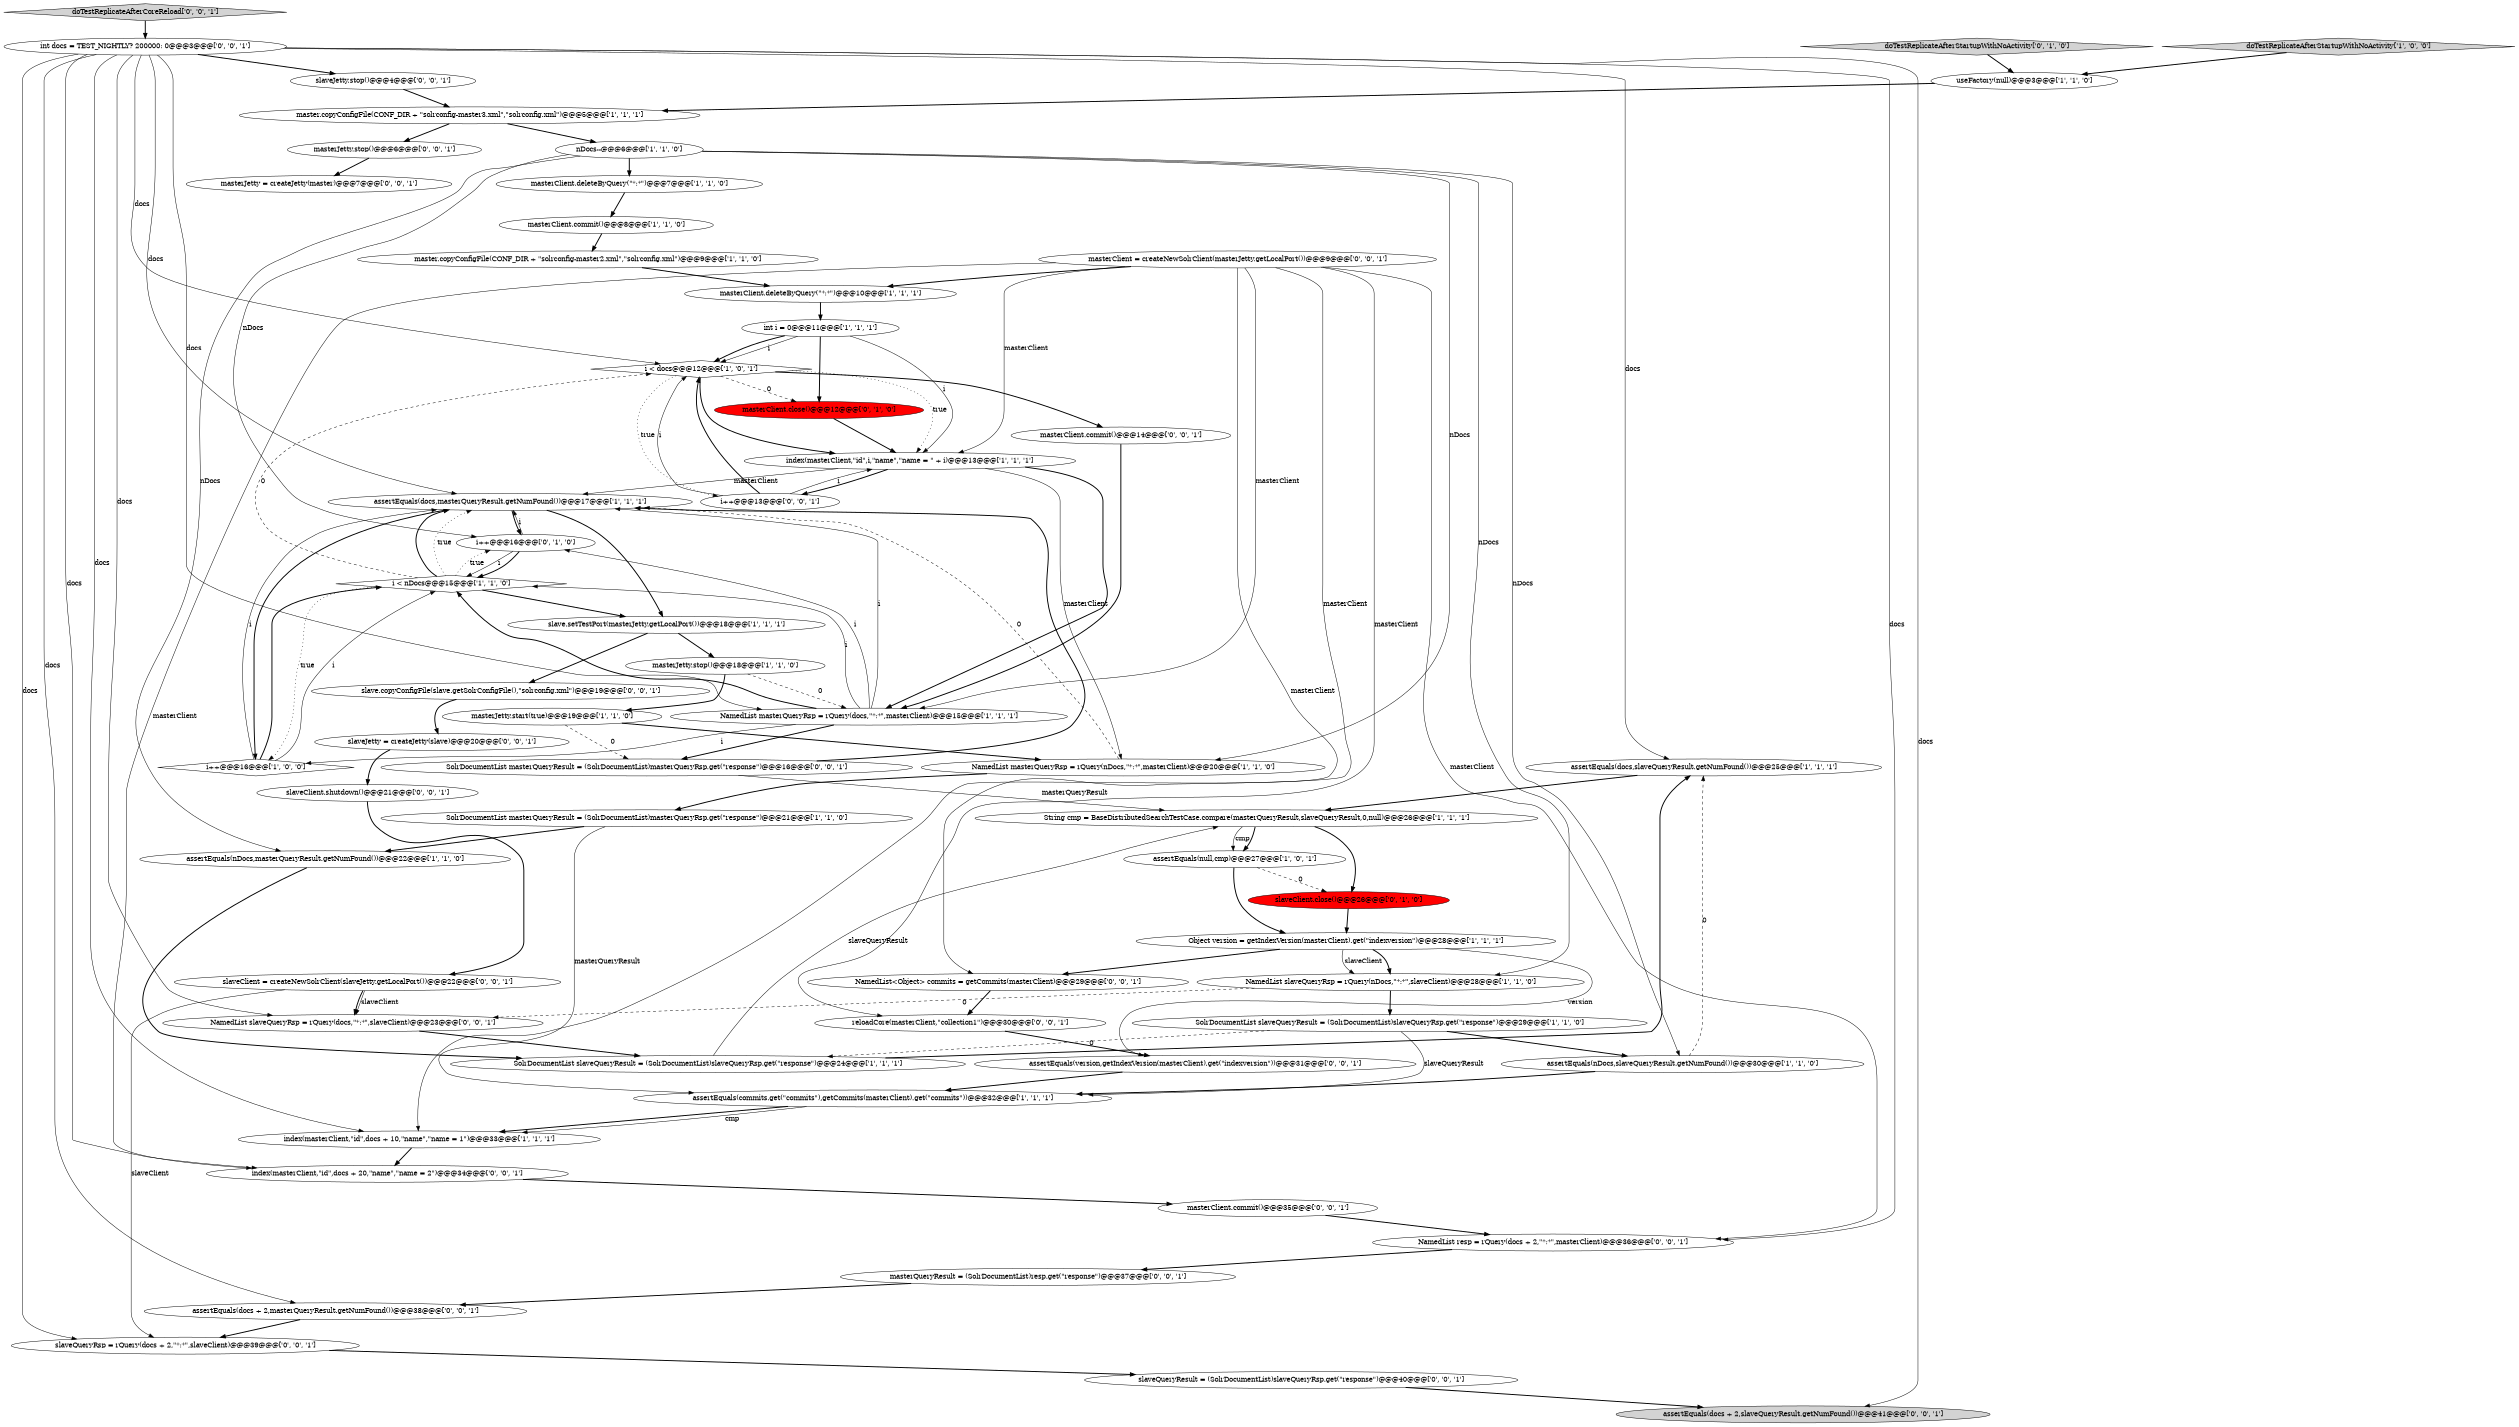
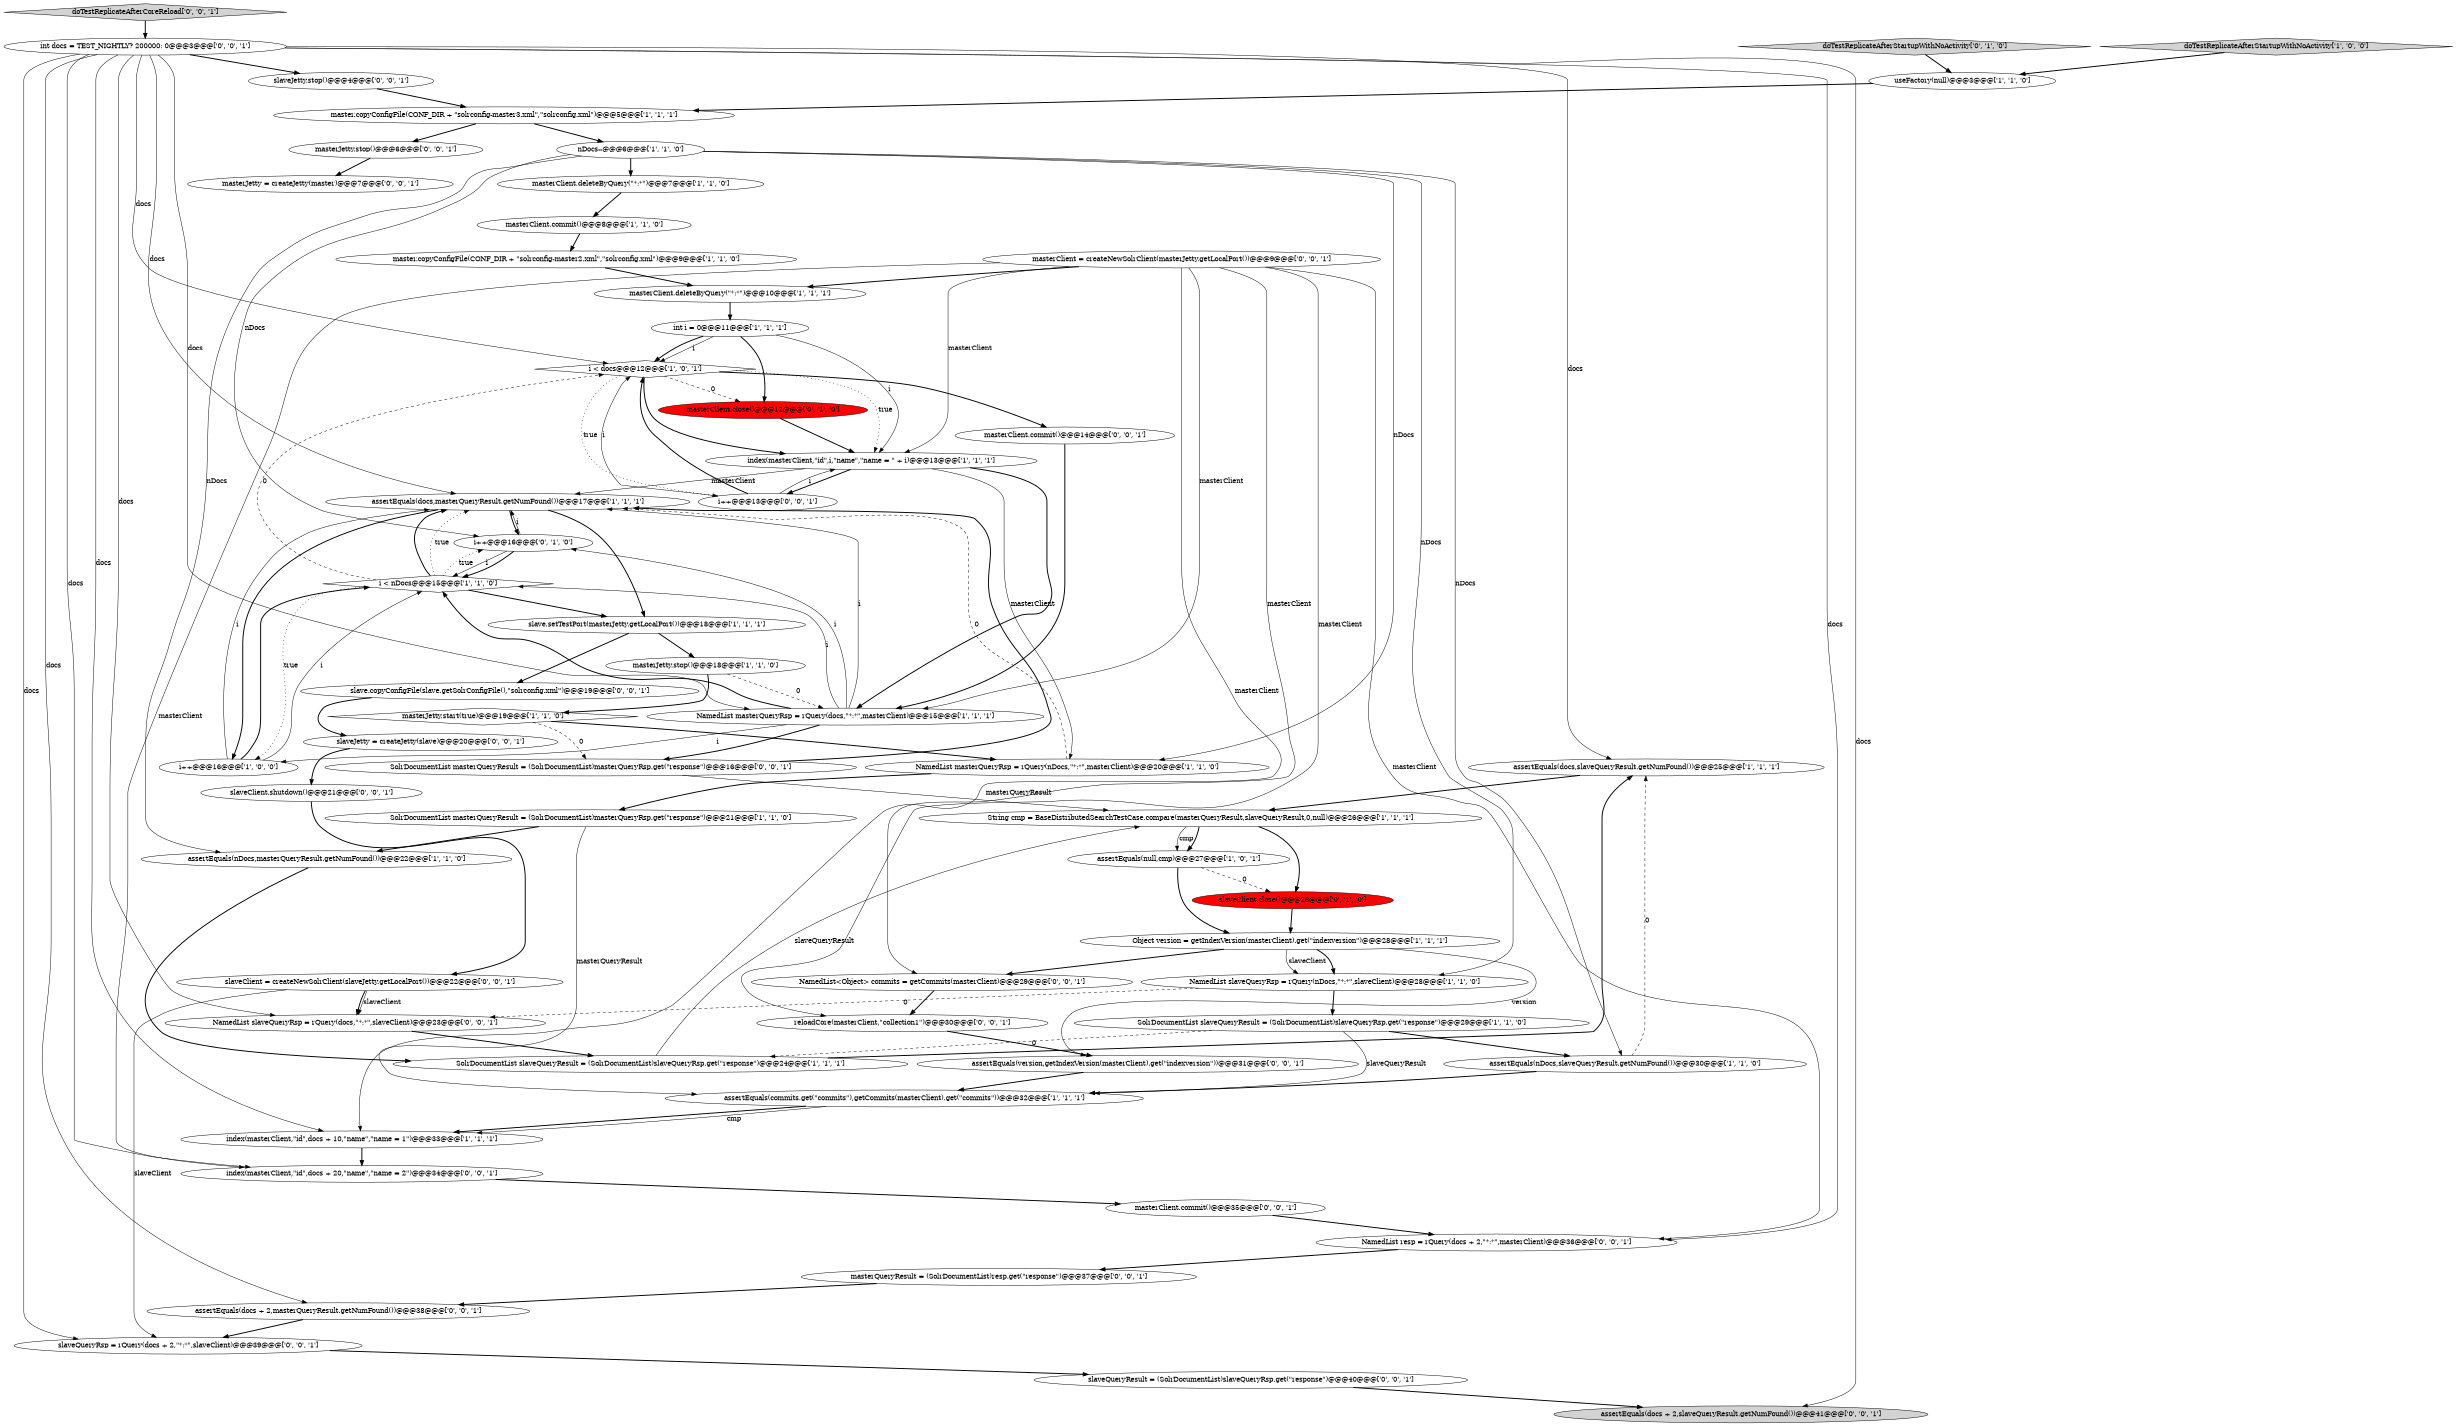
(552, 717) -> (483, 717)
(256, 767) -> (229, 767)
